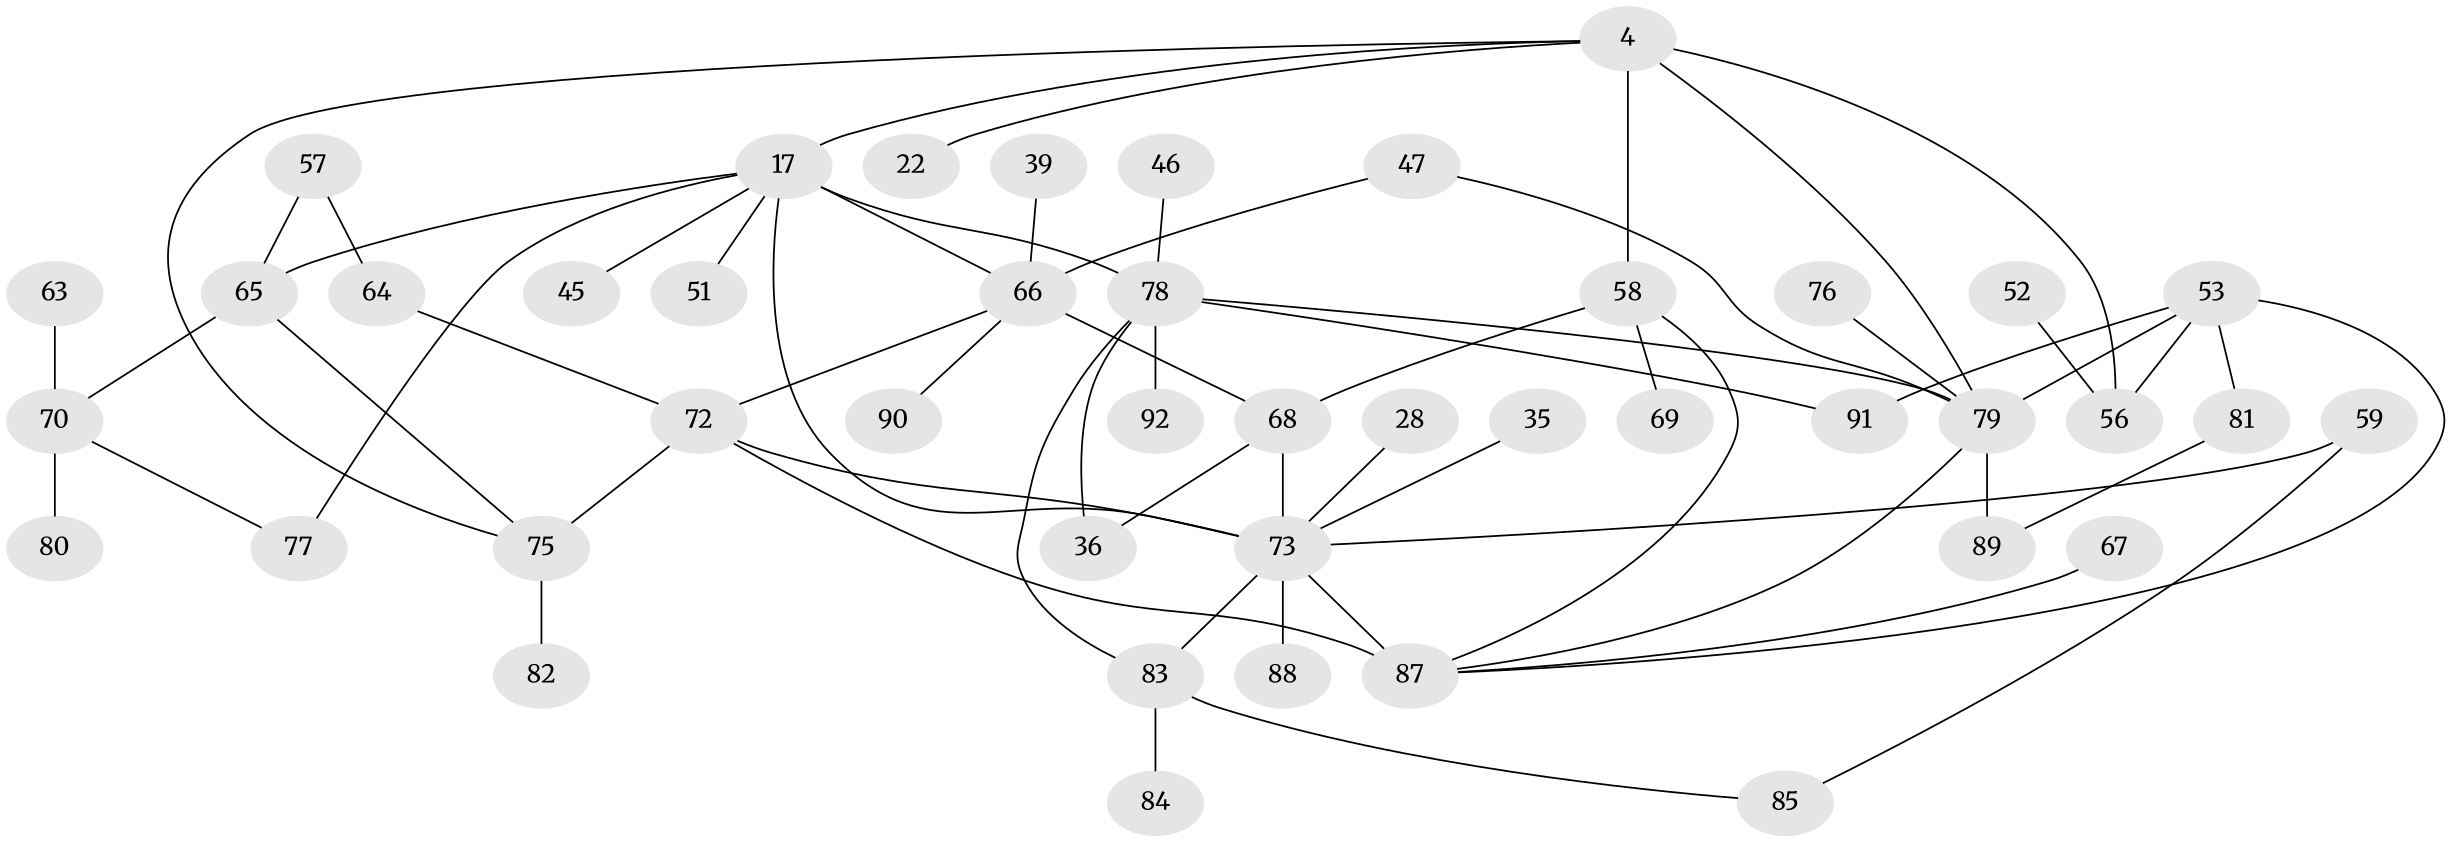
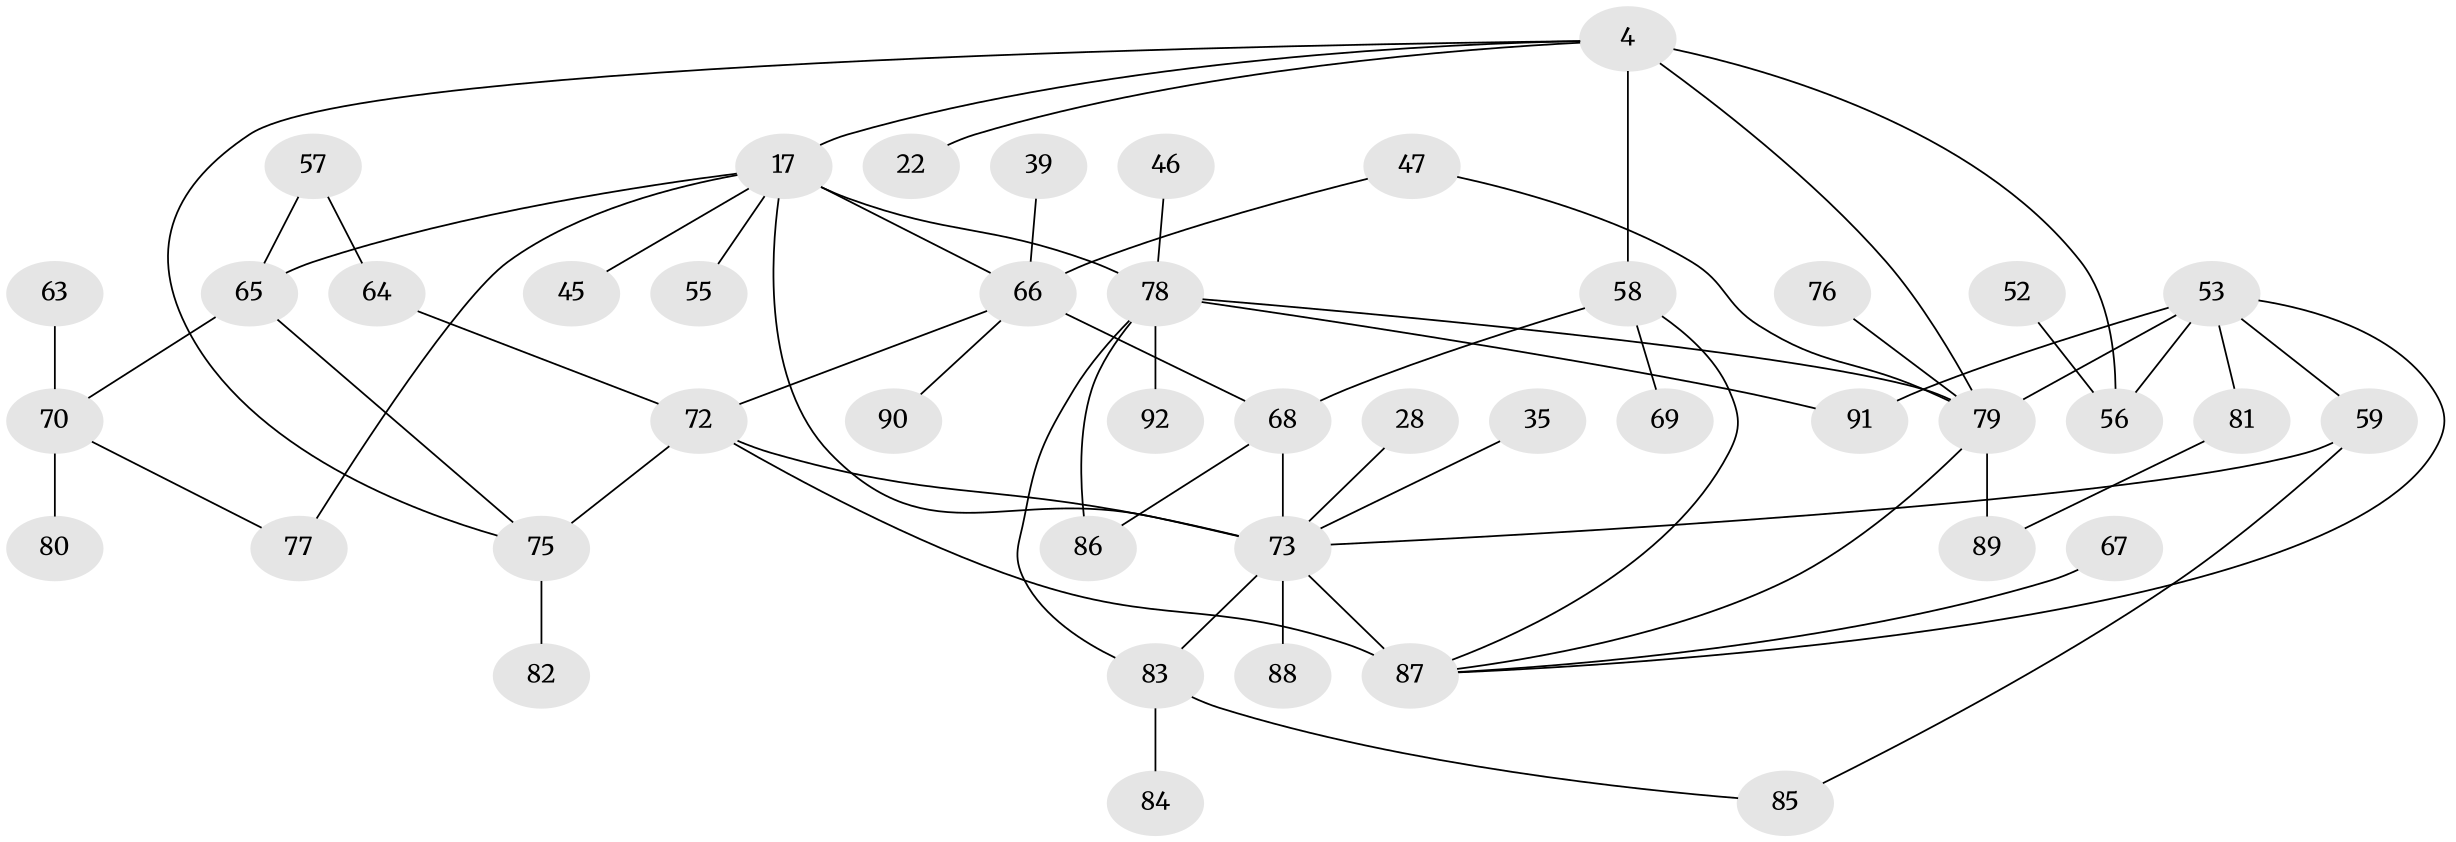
(699, 294) -> (699, 294)
none -> (2290, 357)
(1088, 549) -> (1088, 549)
